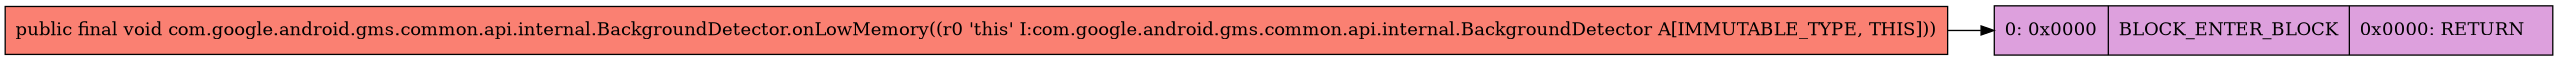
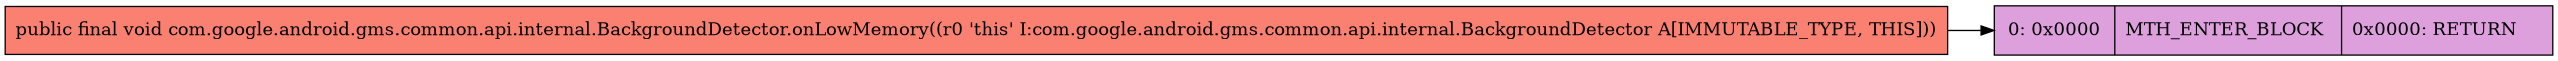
(2229, 30) -> (2225, 30)
